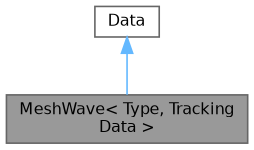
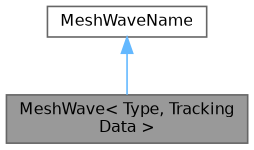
(127, 22) -> (127, 22)
